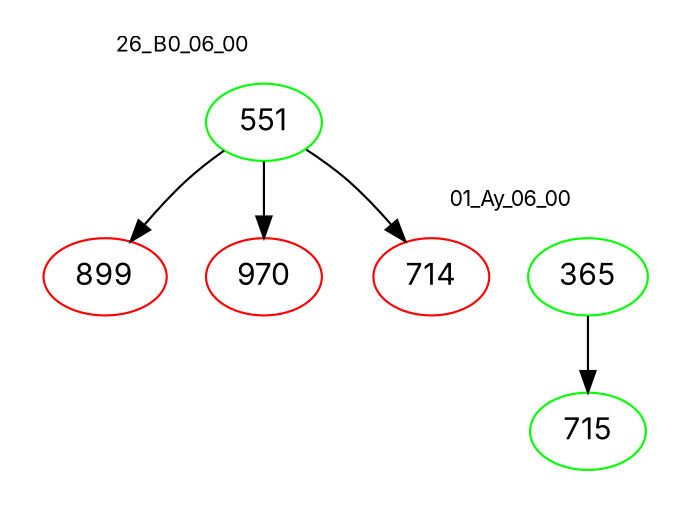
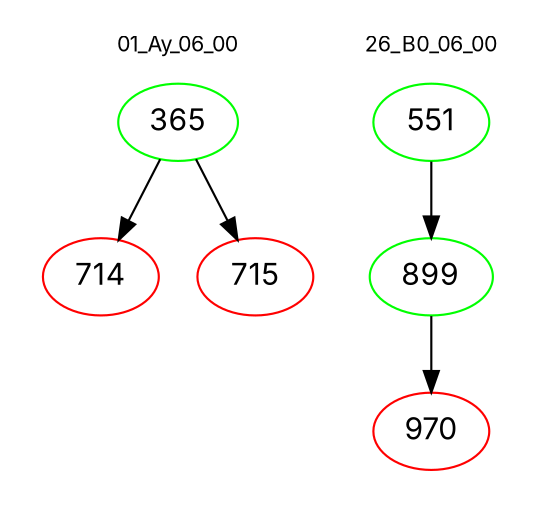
(264, 189) -> (431, 344)
(370, 201) -> (144, 190)
(105, 277) -> (431, 277)
(588, 431) -> (255, 277)
